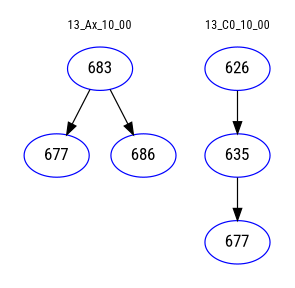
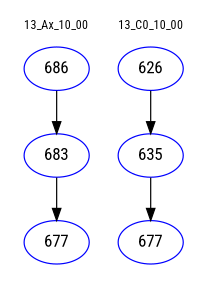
(119, 107) -> (57, 106)
